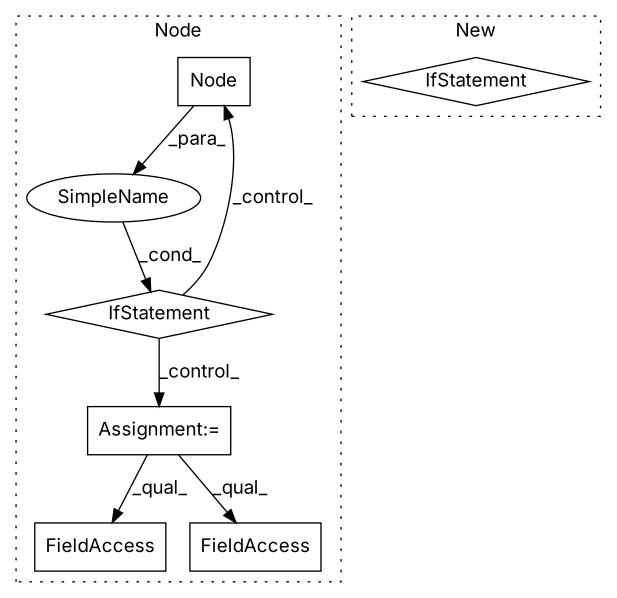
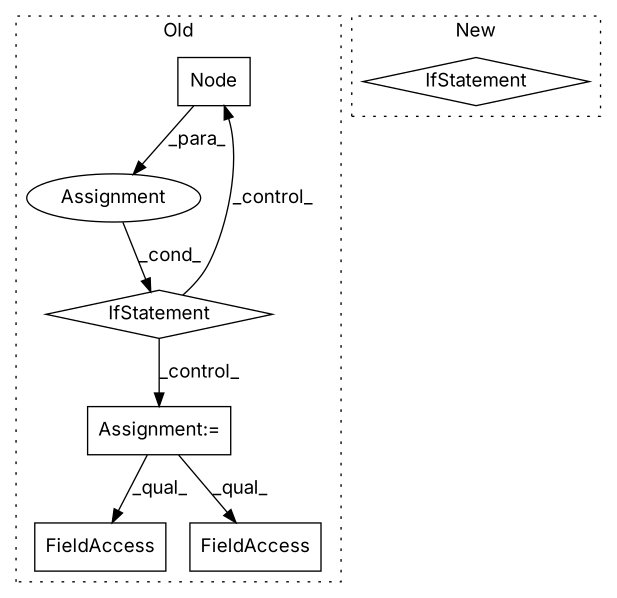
(179, 31) -> (179, 31)
(114, 198) -> (114, 198)
